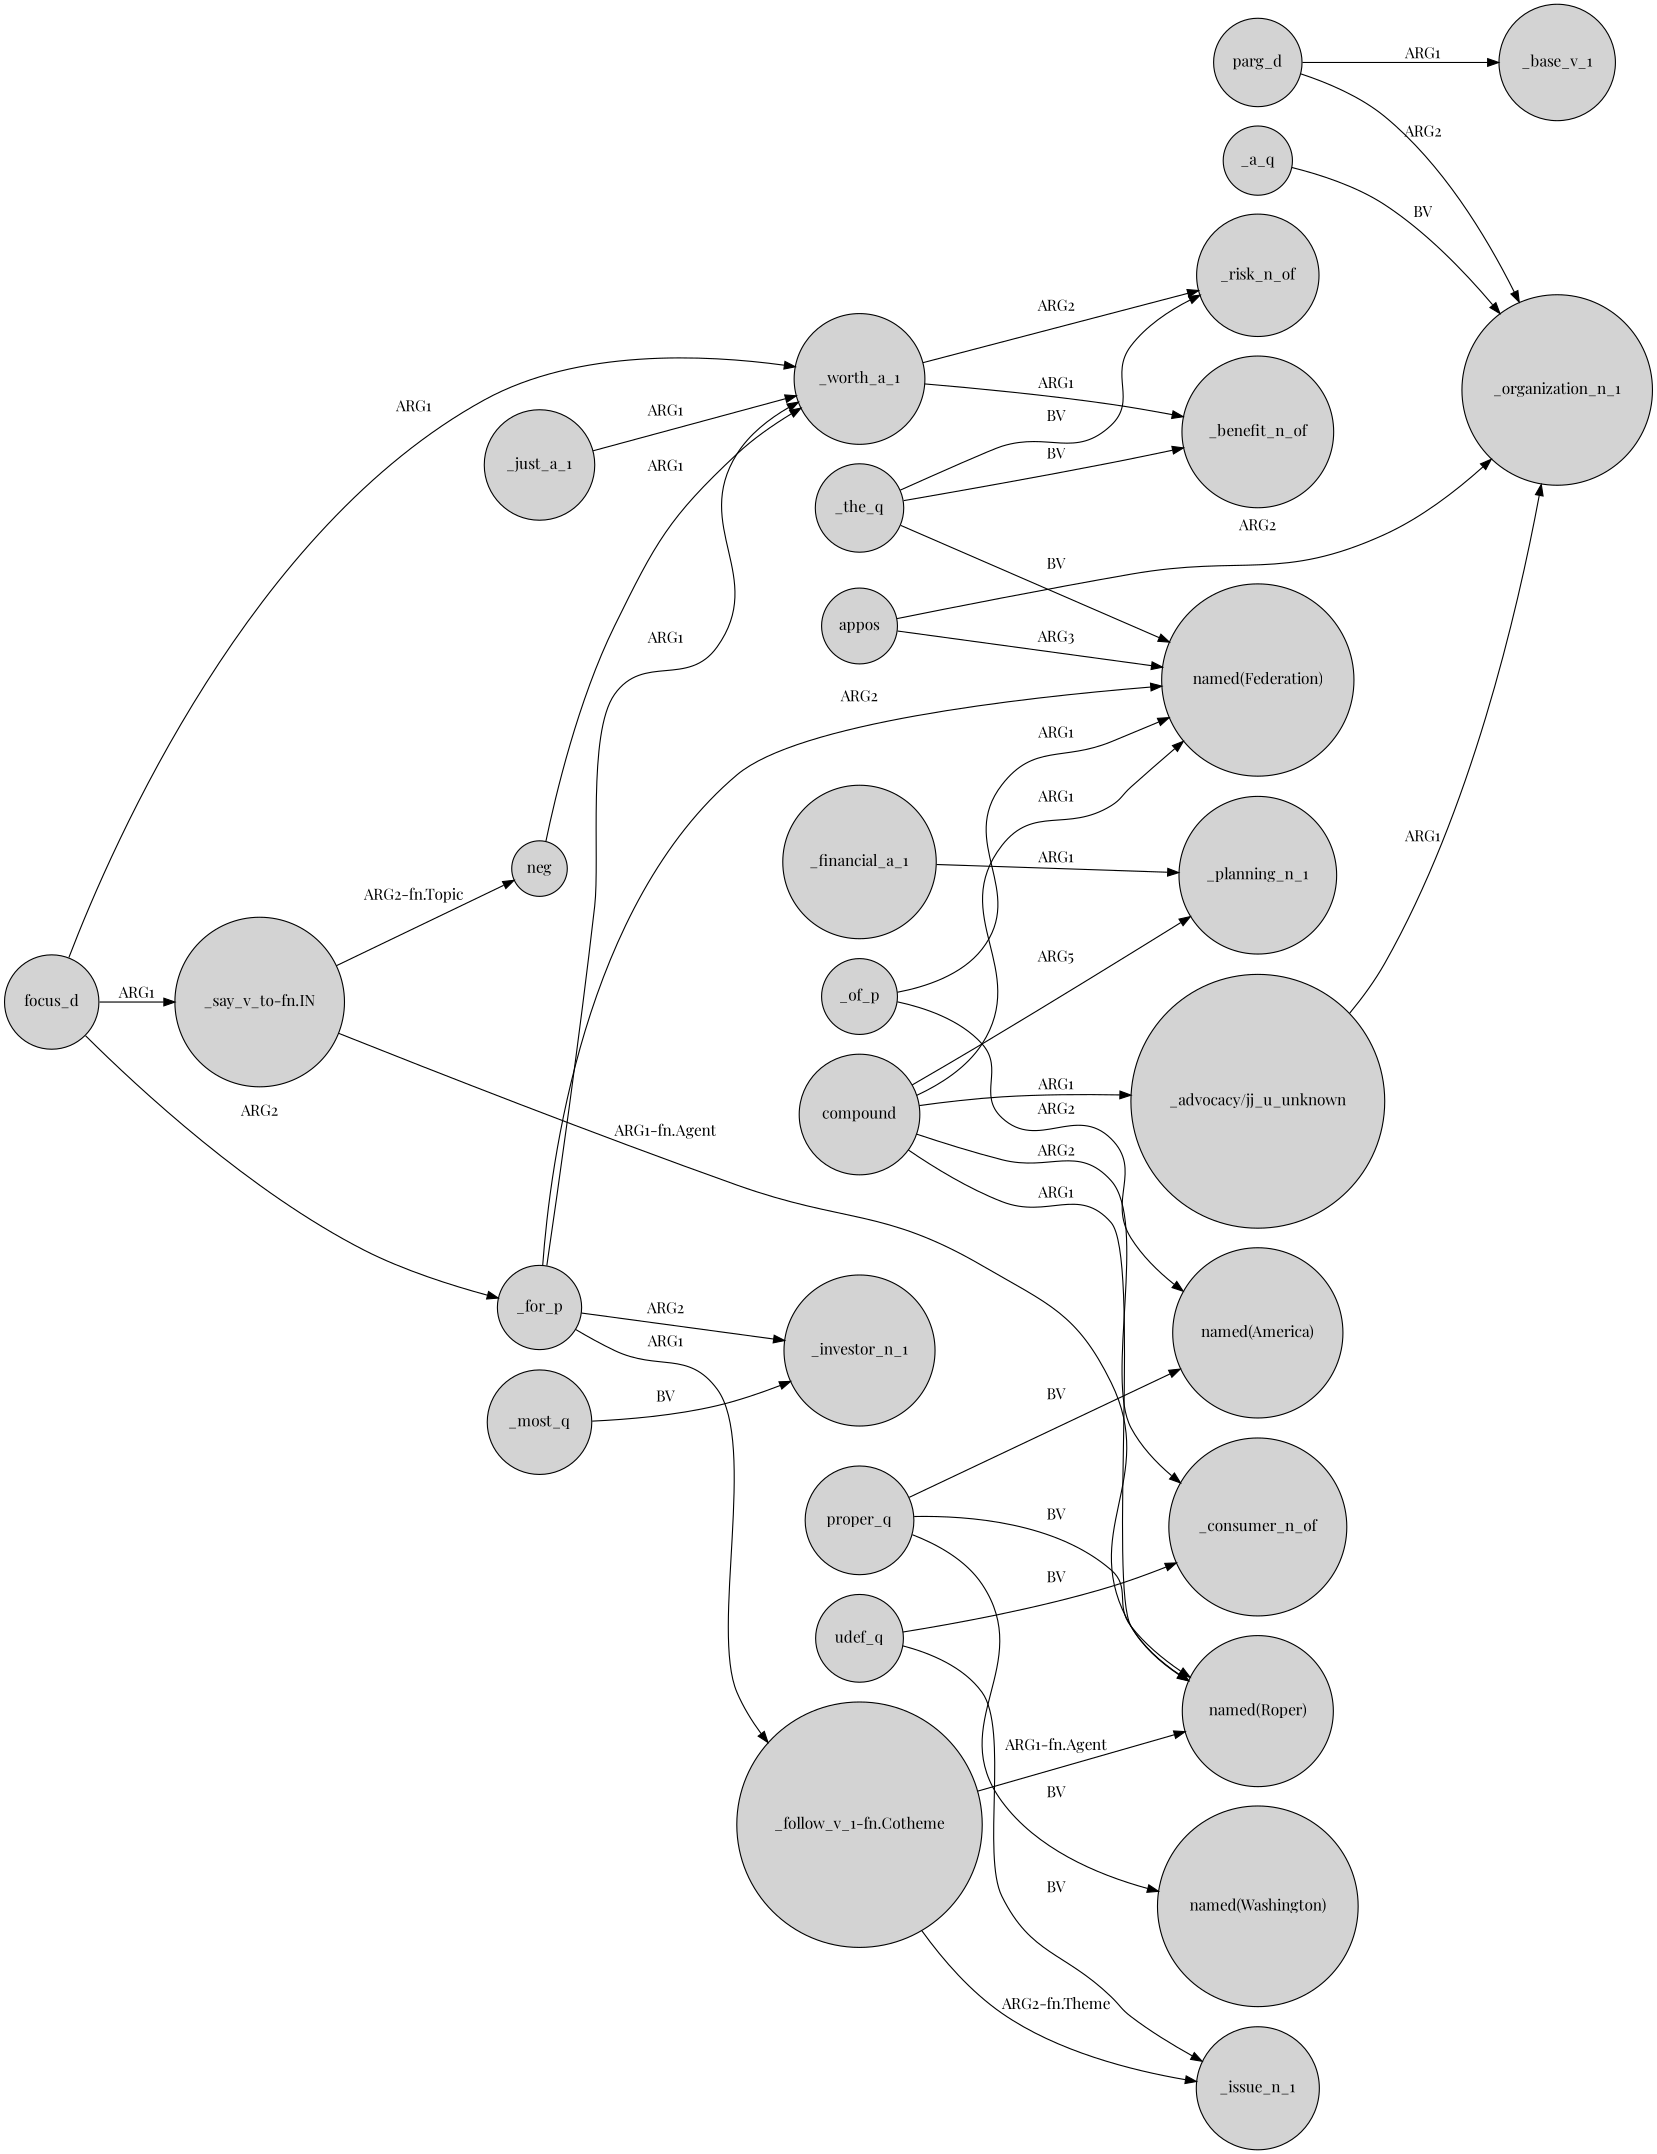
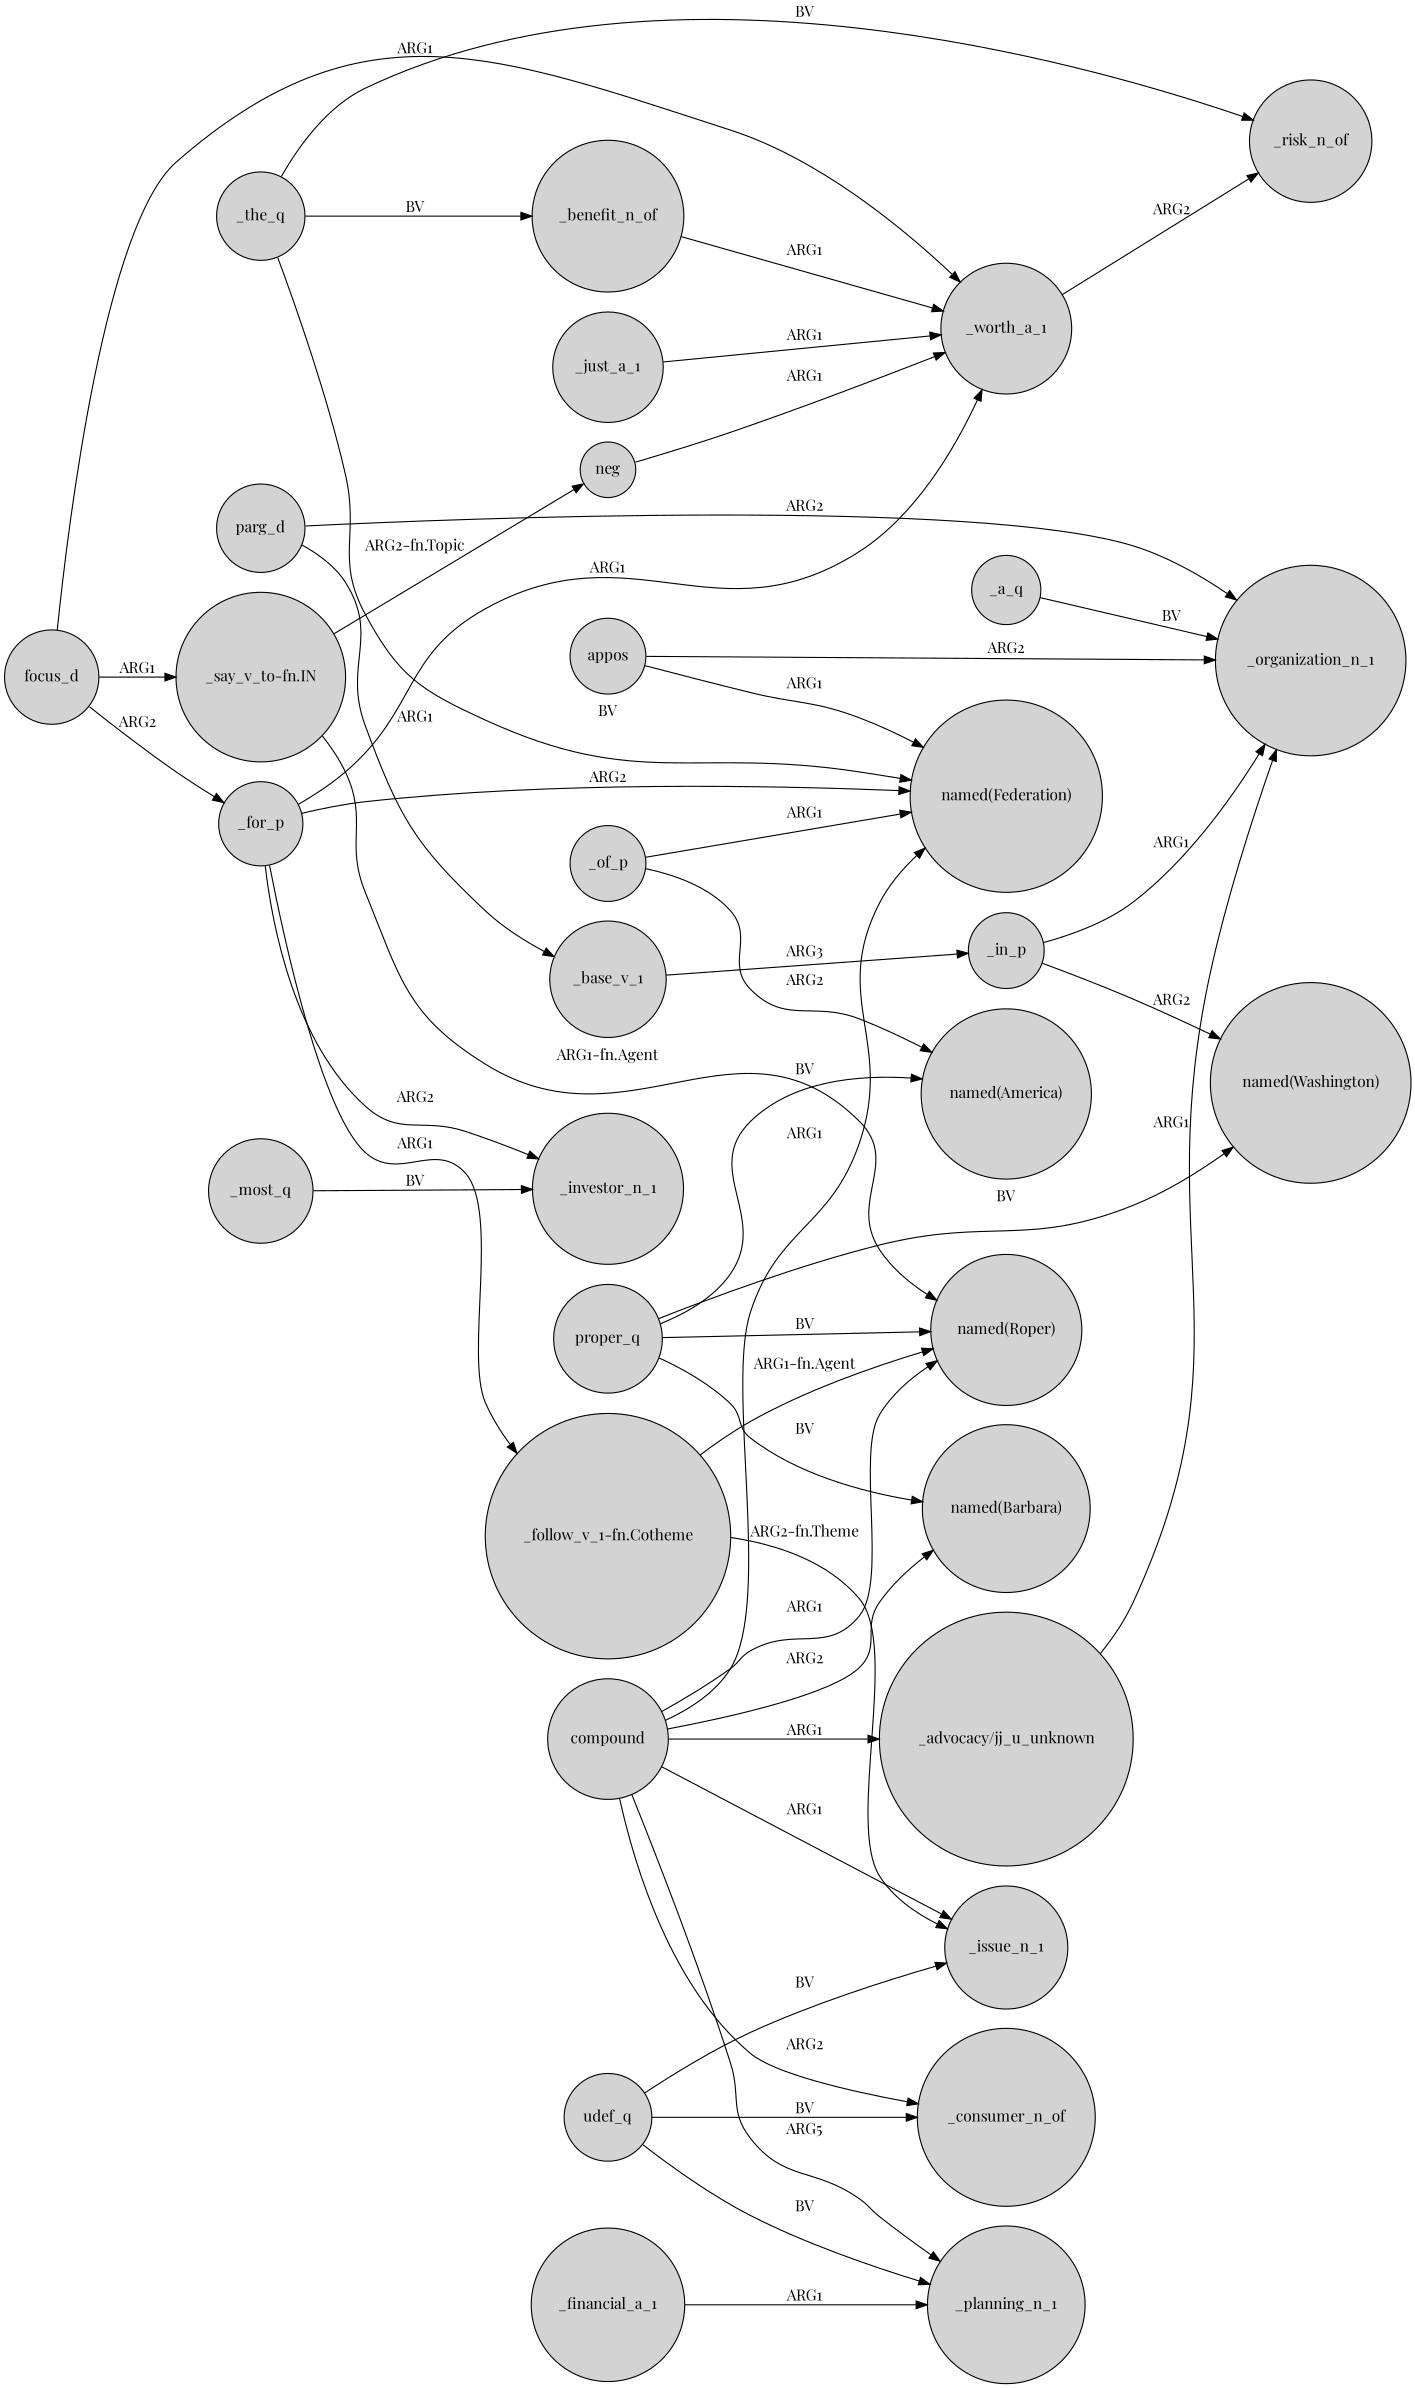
(1049, 396) -> (807, 272)
(1057, 638) -> (805, 684)
none -> (1006, 951)
none -> (1006, 1509)
none -> (801, 1840)
none -> (774, 2227)
